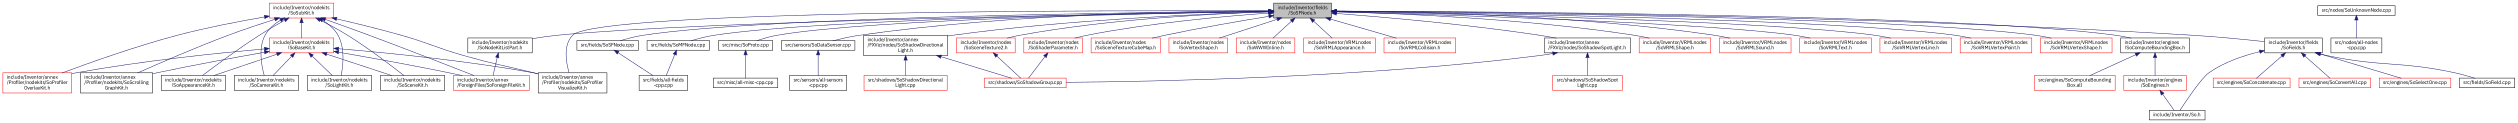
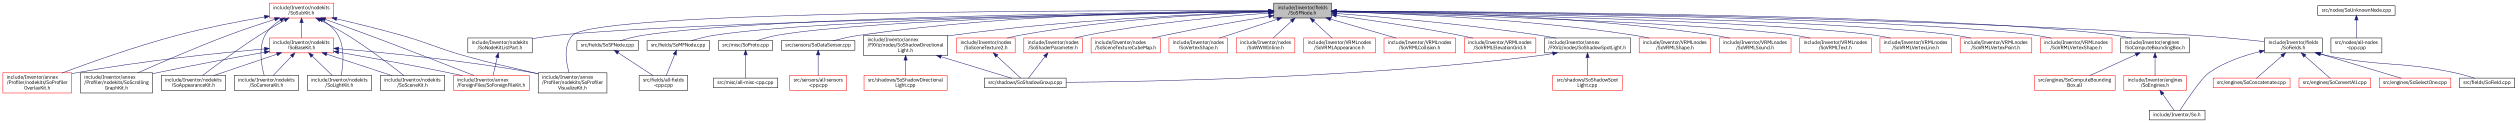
none -> (1500, 45)
(818, 83) -> (818, 83)
(1025, 83) -> (1025, 83)
